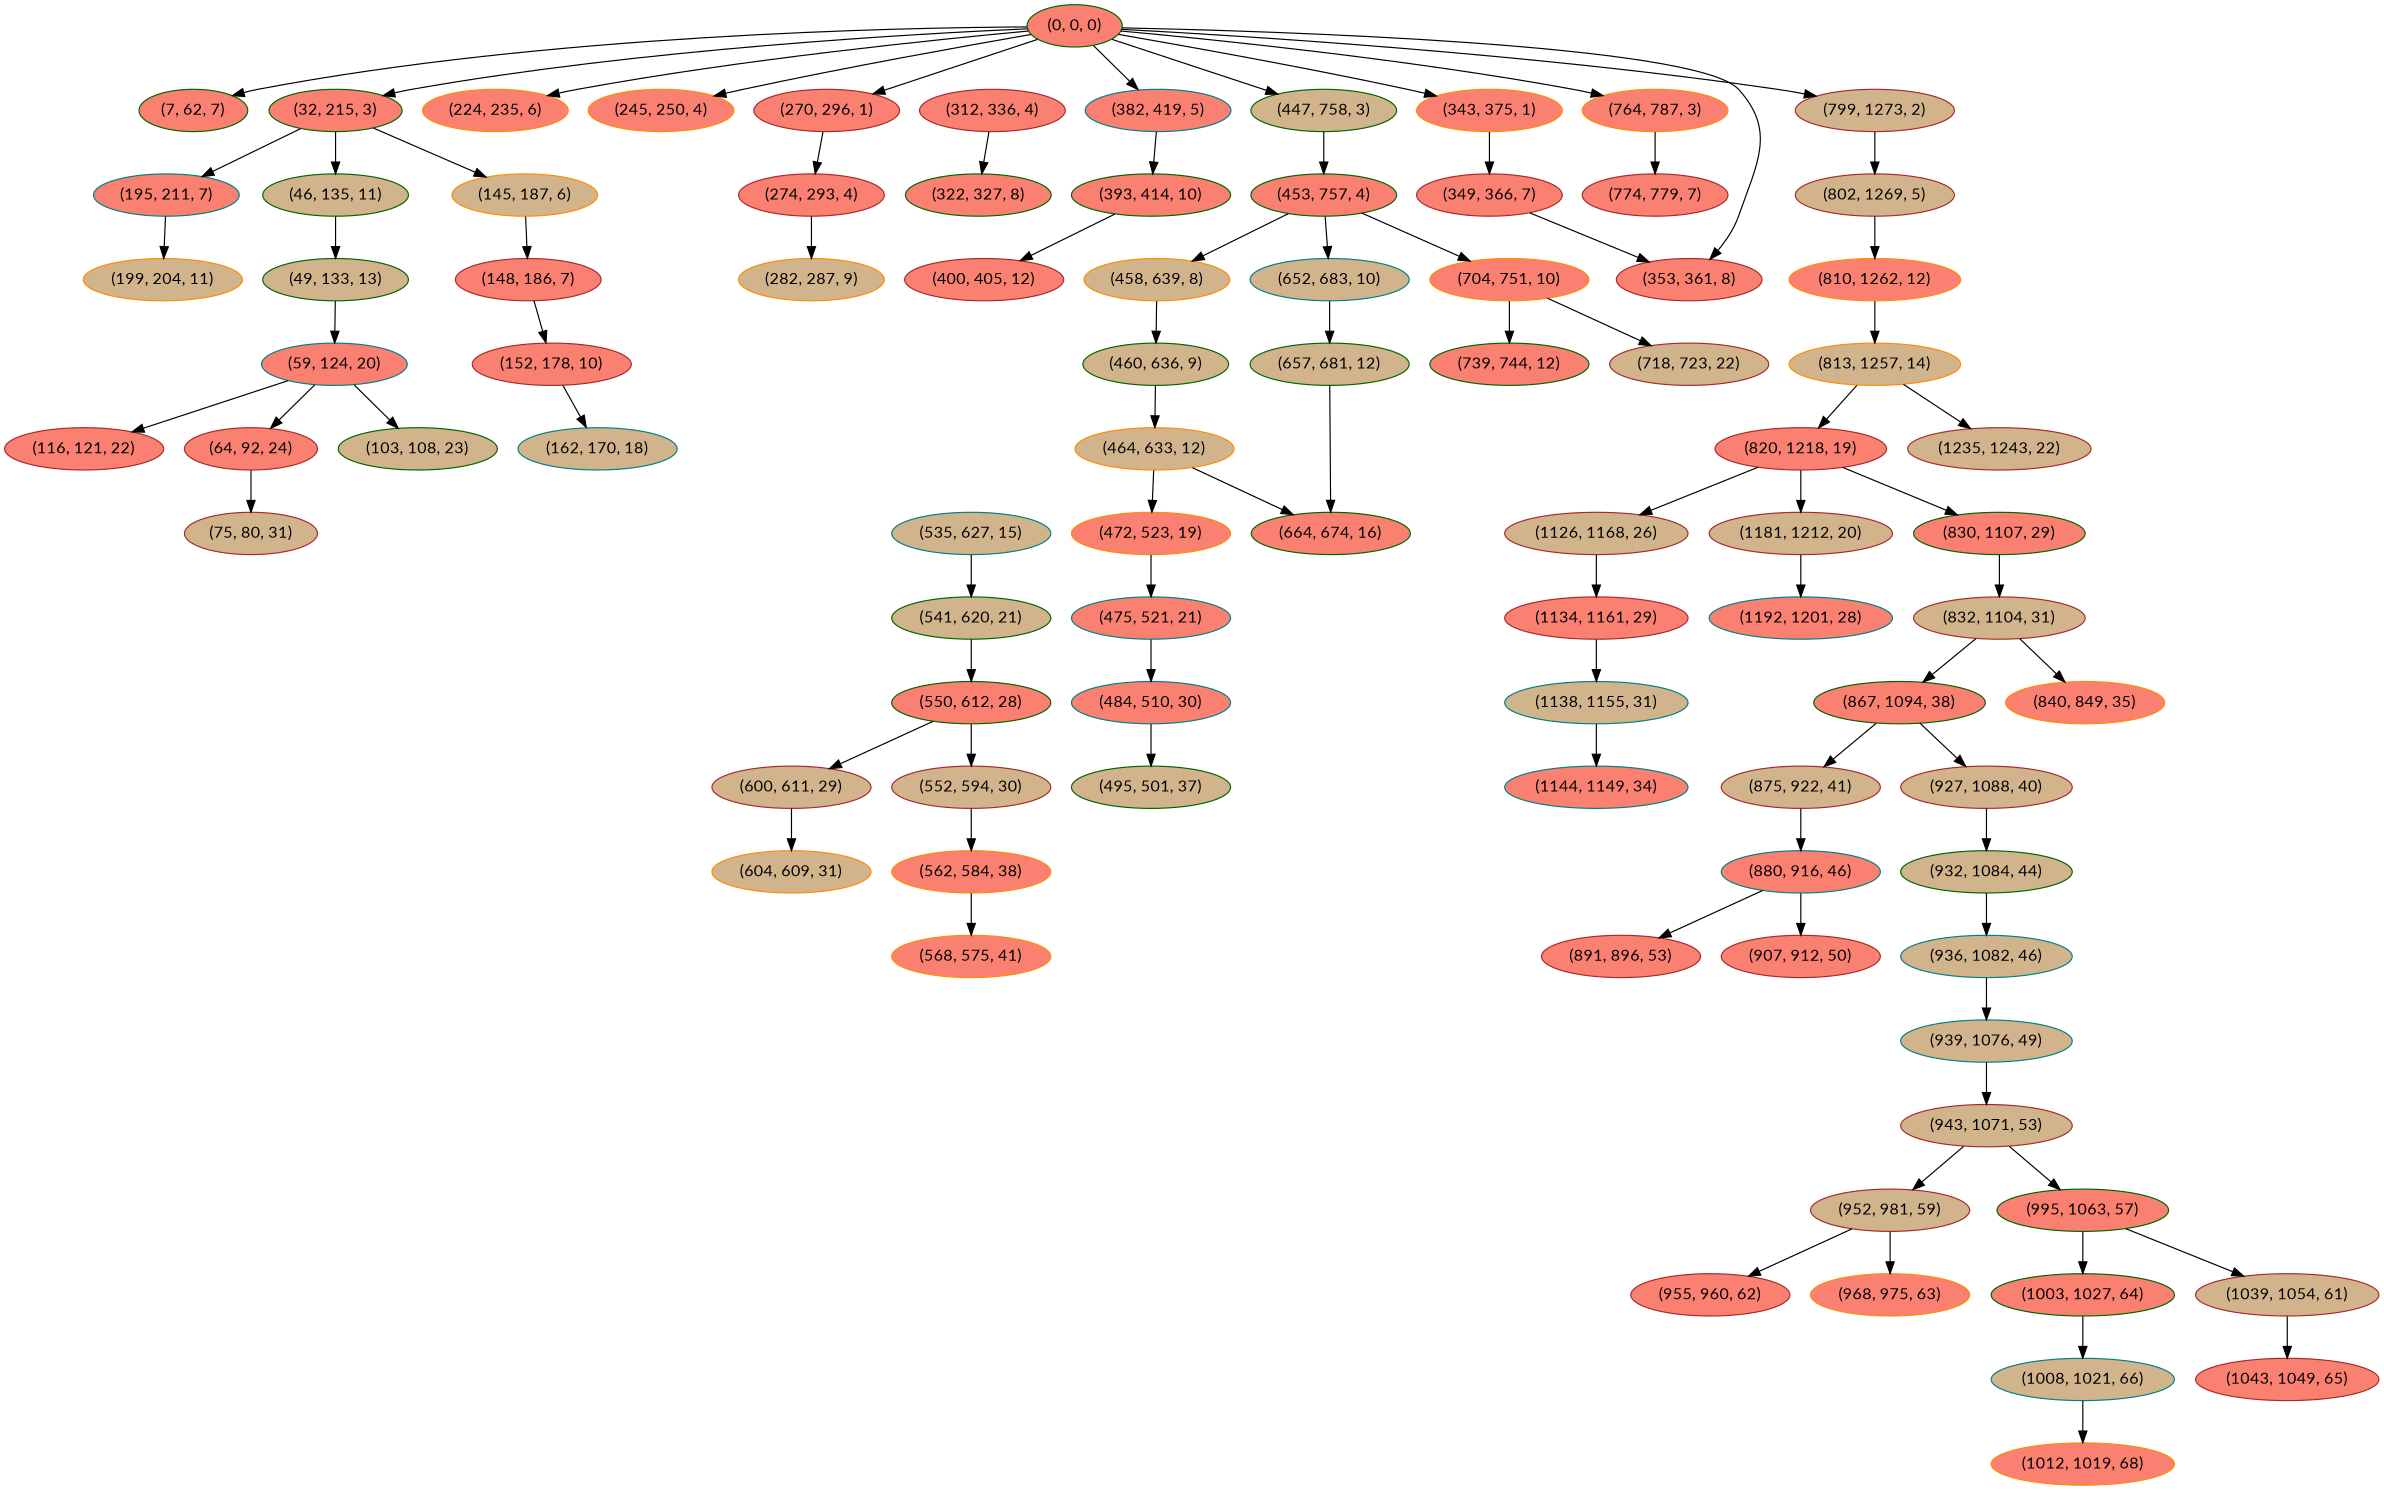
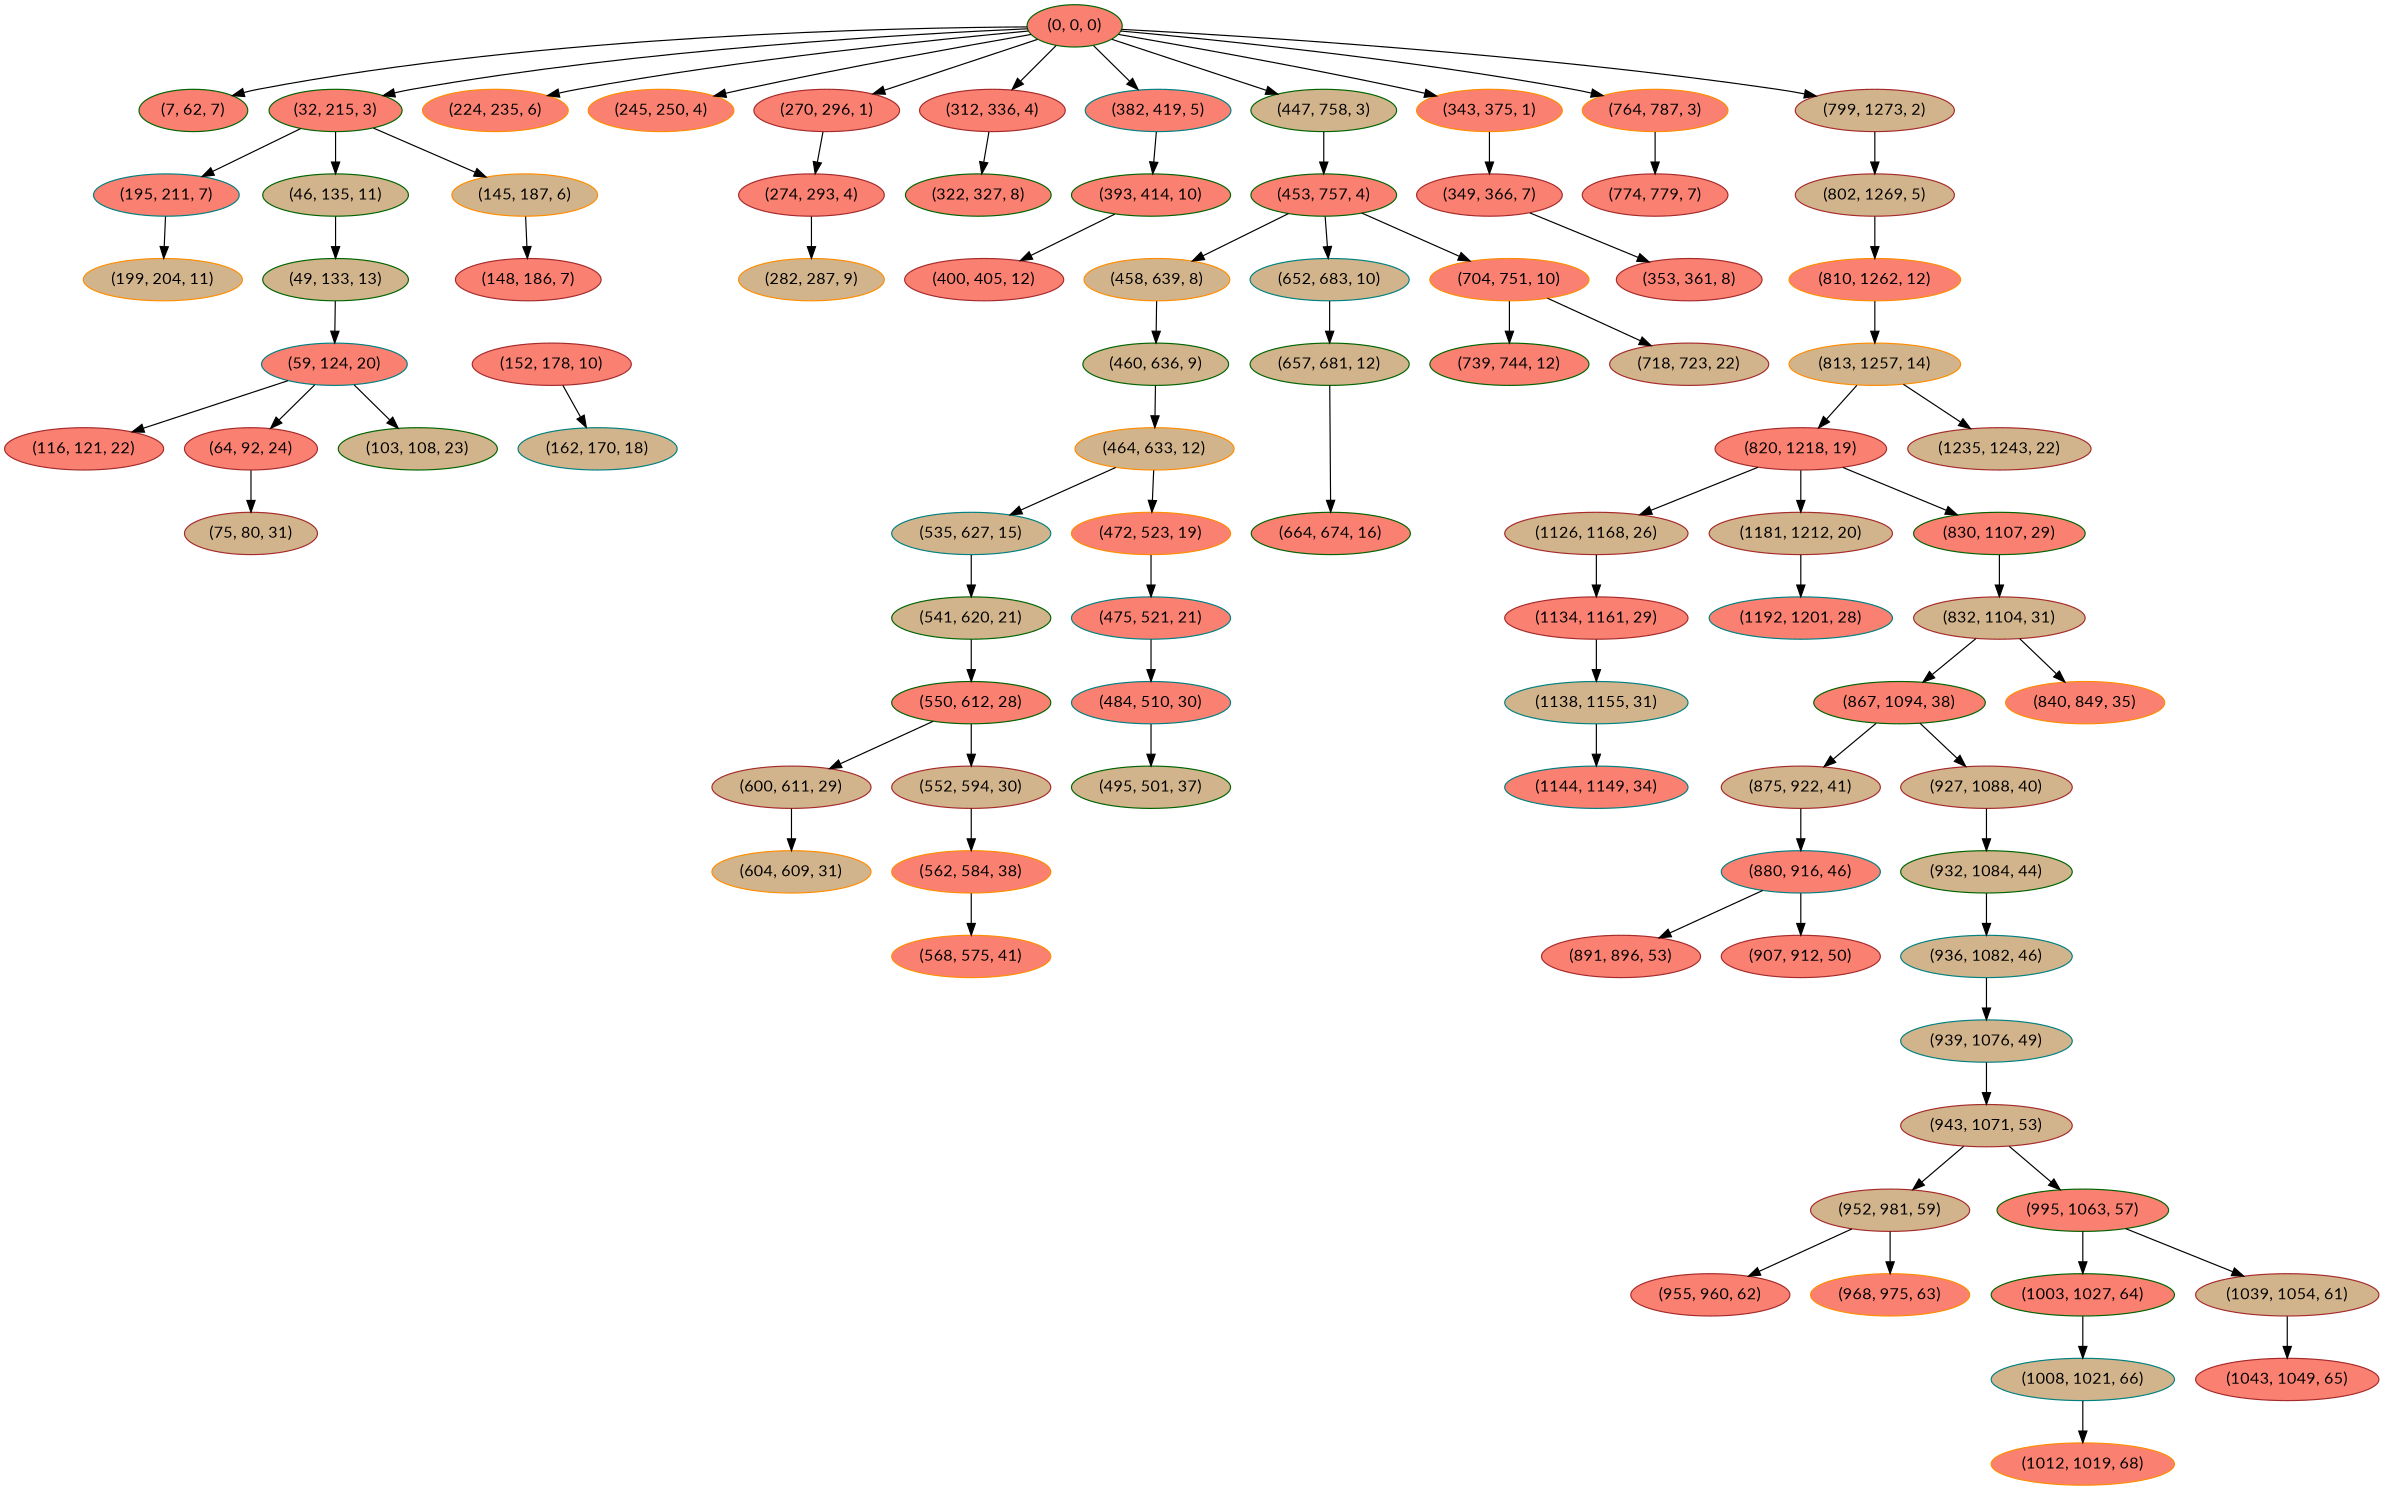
(1521, 47) -> (1038, 63)
(538, 316) -> none
(1237, 489) -> (1068, 489)
